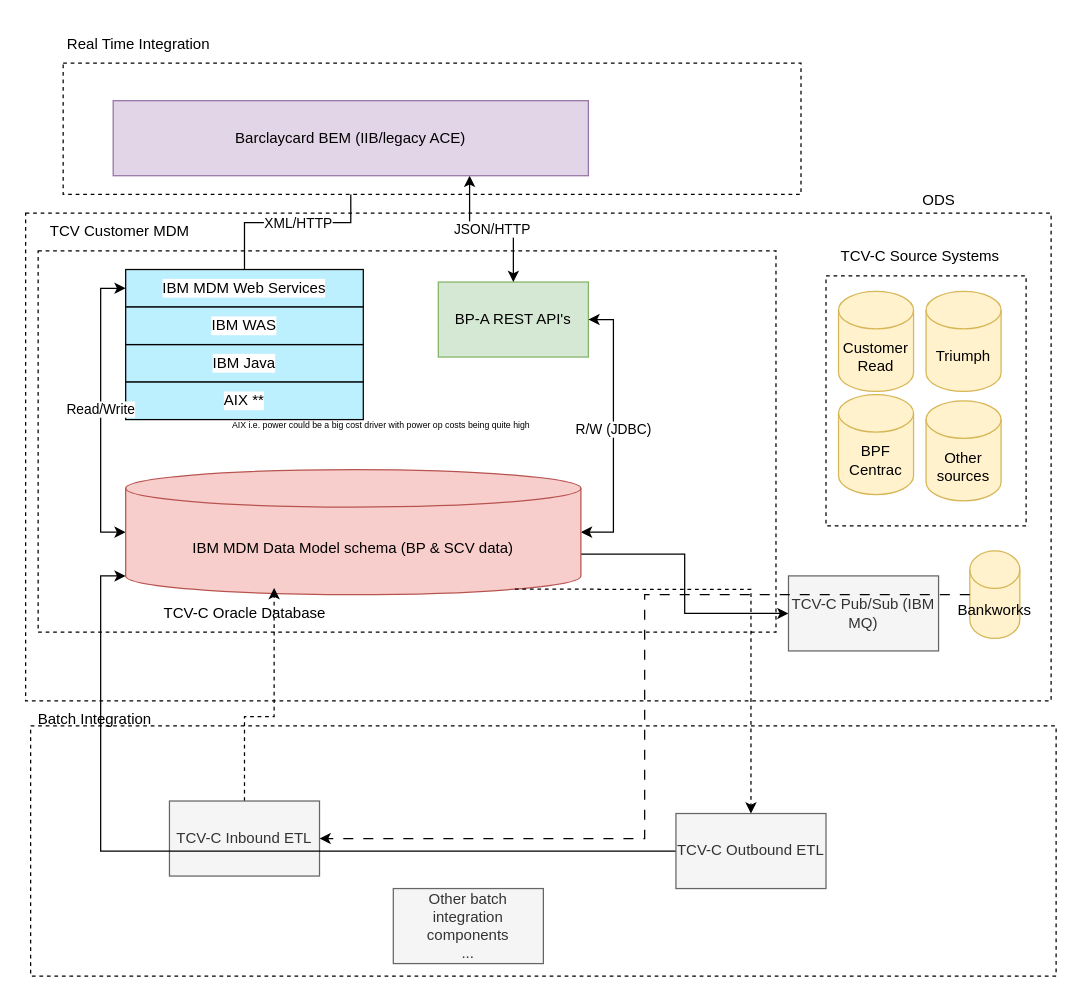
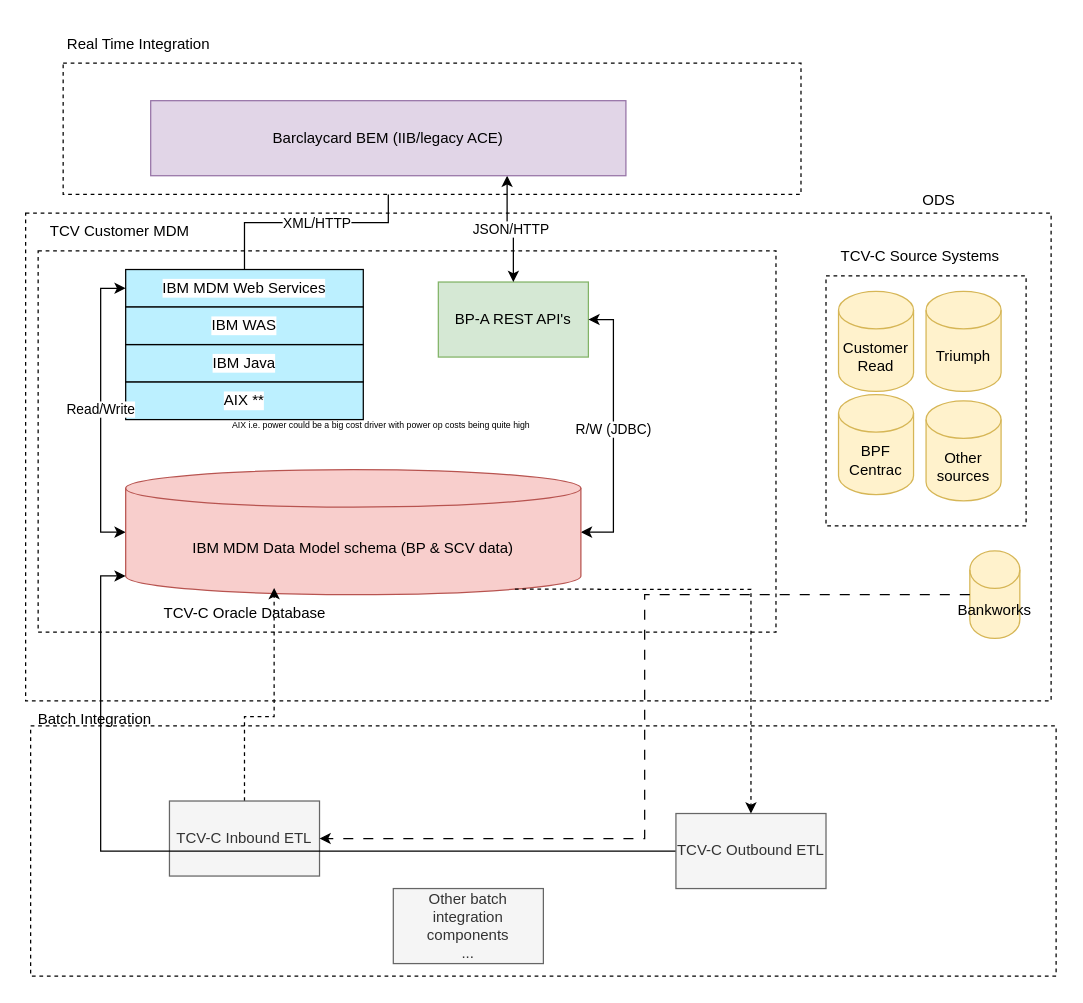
(351, 138) -> (388, 138)
(684, 579) -> none
(863, 613) -> none
